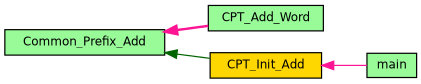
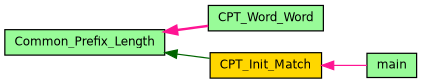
(266, 18) -> (266, 18)
(85, 42) -> (85, 42)
(266, 65) -> (266, 65)
